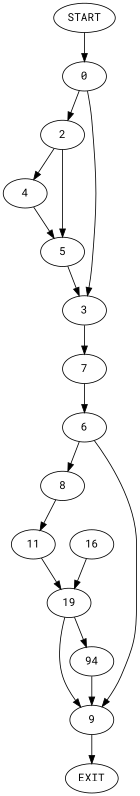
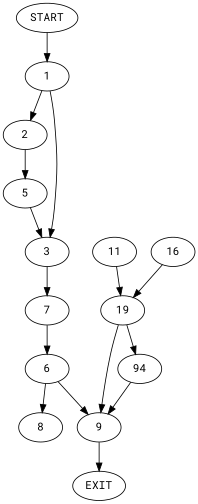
(84, 76) -> (47, 76)
(25, 193) -> none
(50, 511) -> none
